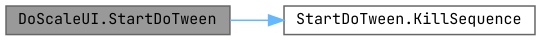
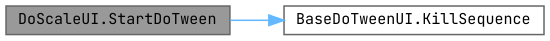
(410, 20) -> (414, 20)
